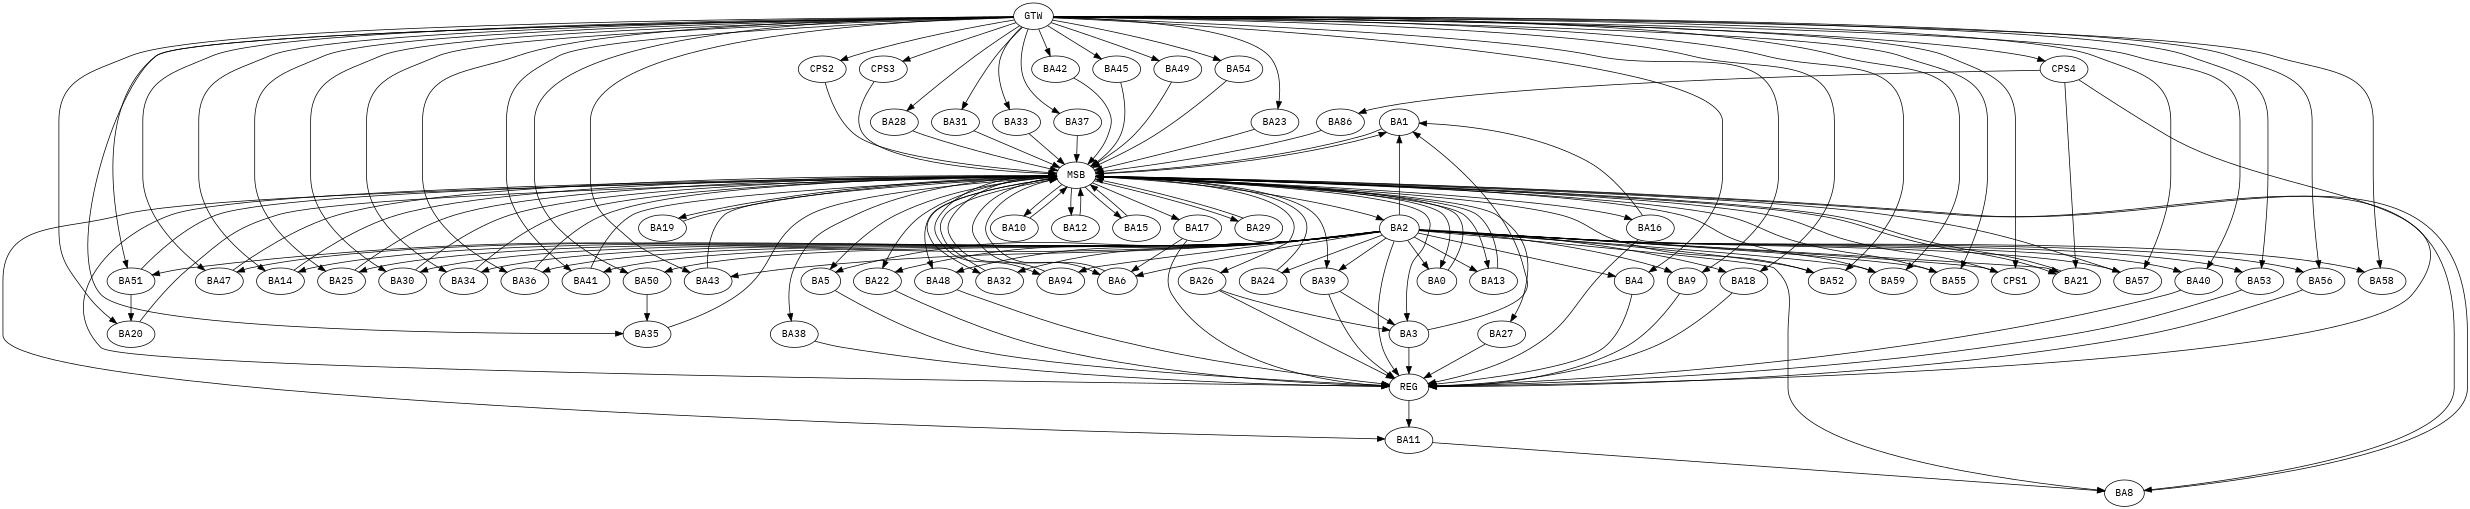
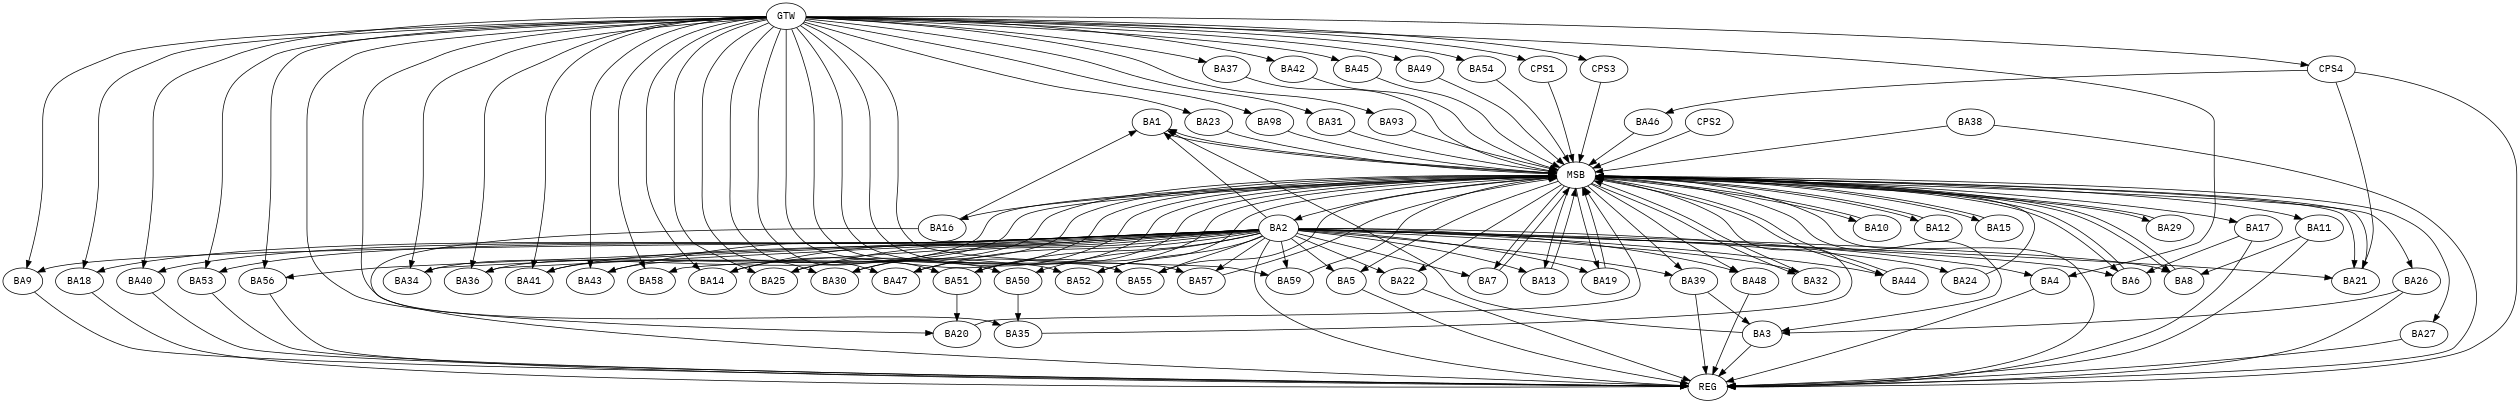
(930, 36) -> none
(894, 122) -> (1270, 122)
(1017, 122) -> (1392, 122)
(1340, 122) -> (1648, 122)
(891, 201) -> (1775, 148)
(1705, 247) -> (1441, 243)
(1061, 281) -> (1904, 281)
(1437, 281) -> (1488, 281)
(1409, 410) -> (2039, 366)
